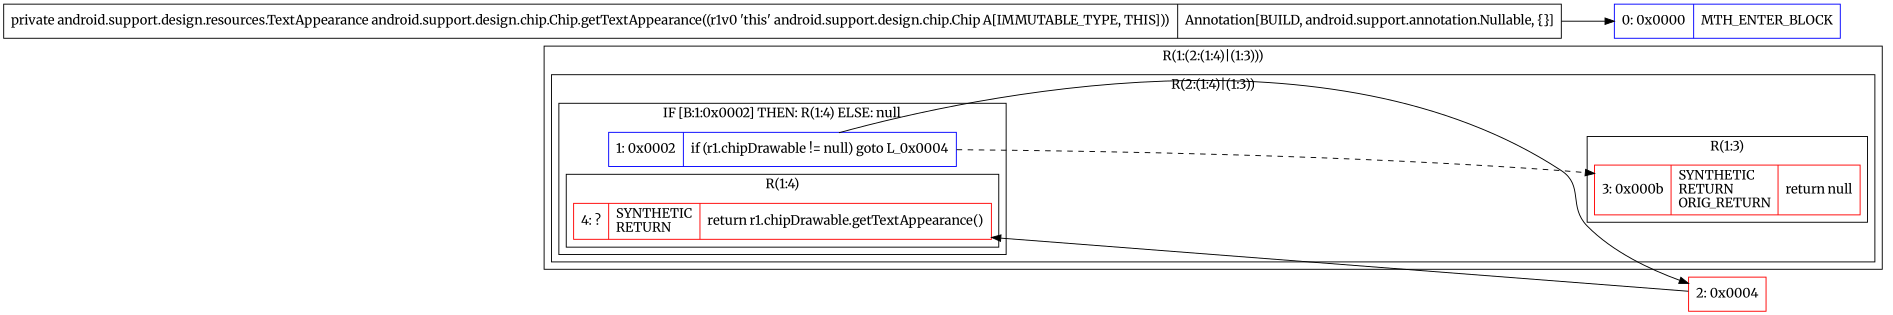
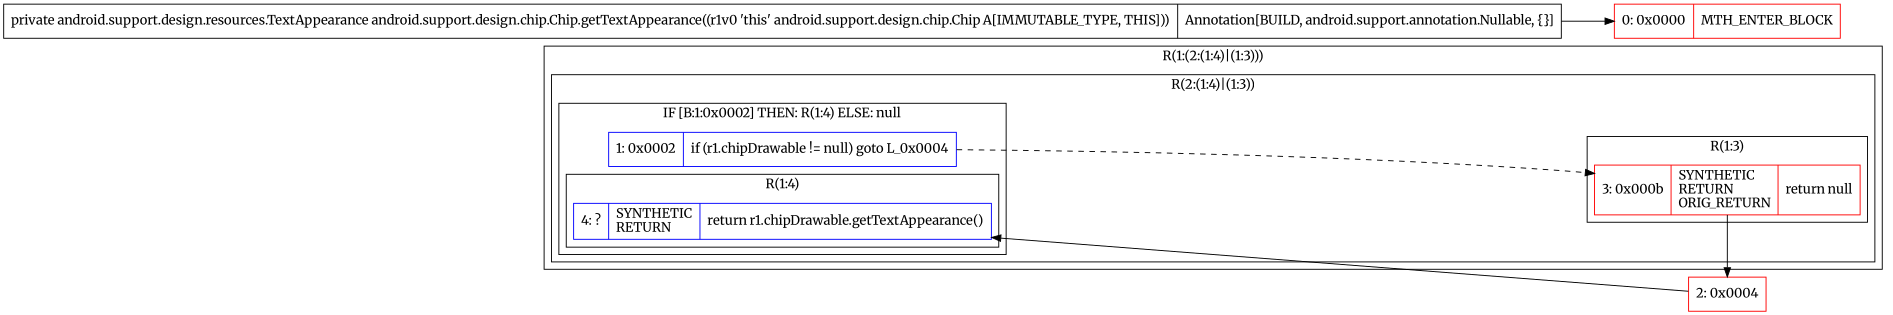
(1727, 21) -> (1727, 21)
(1291, 85) -> (1727, 241)
(783, 221) -> (783, 221)
